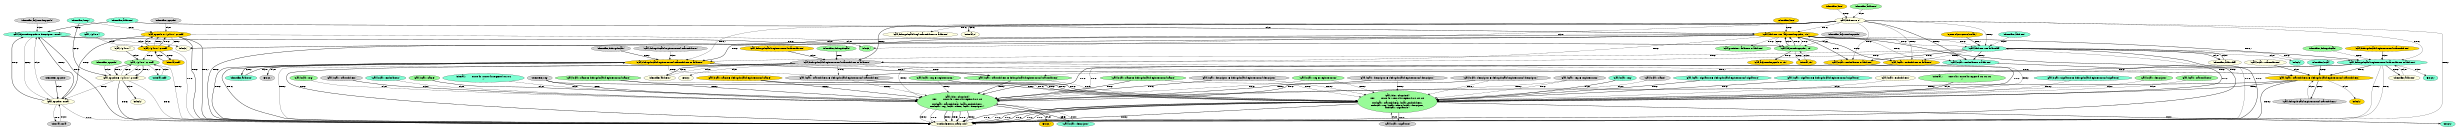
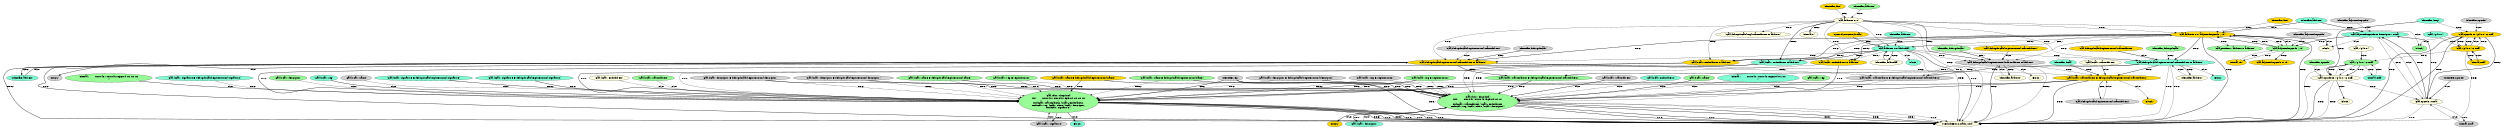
(1904, 41) -> (2060, 41)
(1799, 56) -> (2268, 56)
(2217, 56) -> (1895, 56)
(467, 123) -> (1582, 119)
